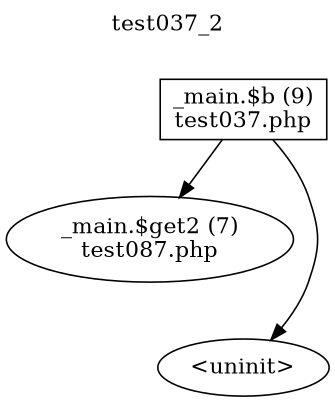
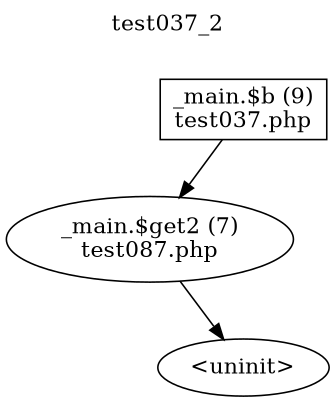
(317, 232) -> (197, 304)
